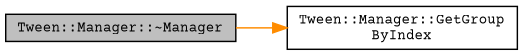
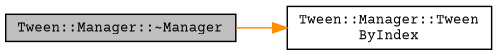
(402, 28) -> (389, 28)
